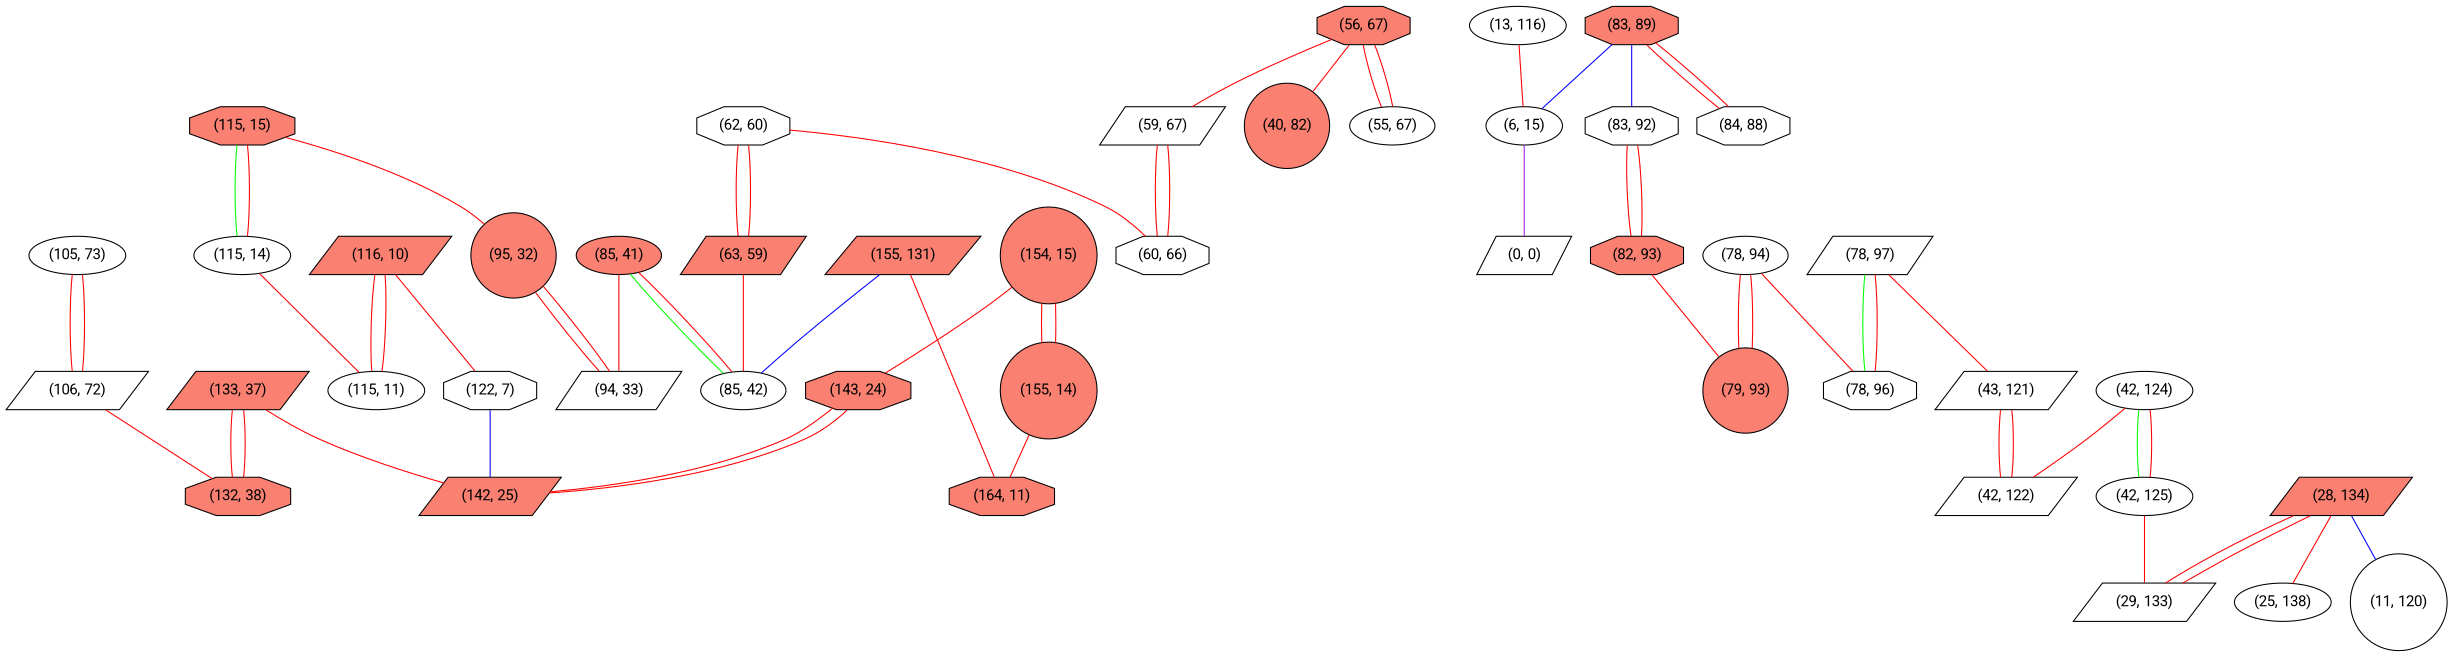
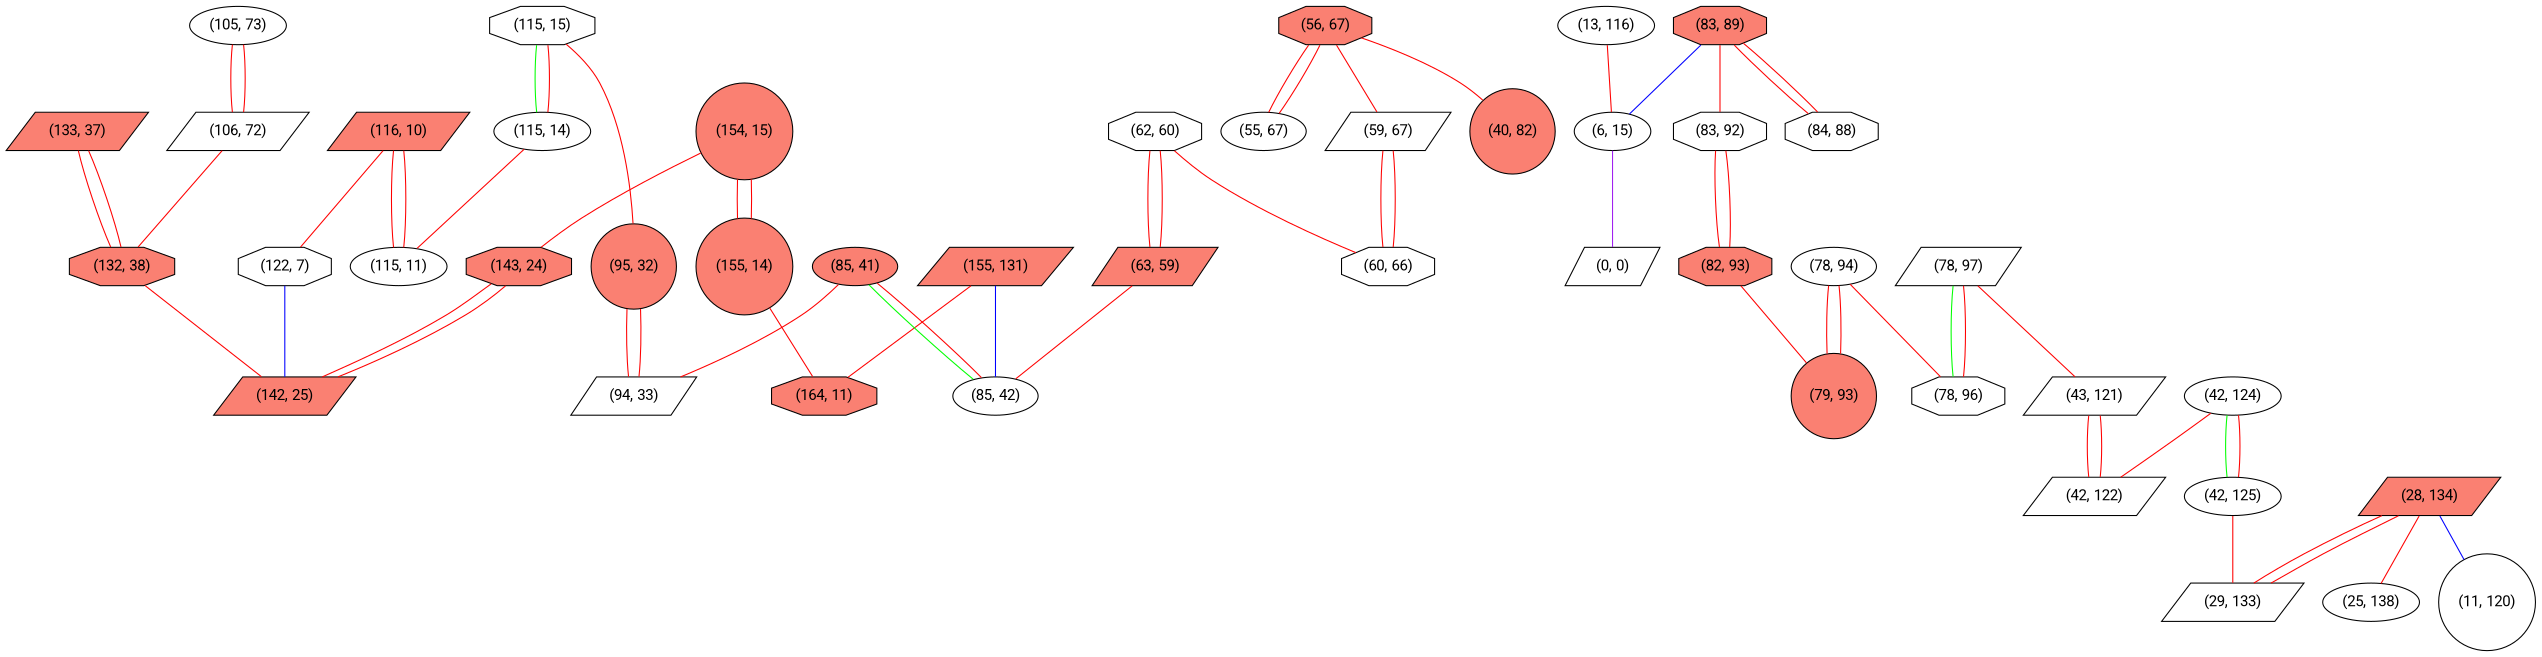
(1632, 76) -> (1720, 79)
(242, 126) -> (542, 26)
(352, 453) -> (203, 331)
